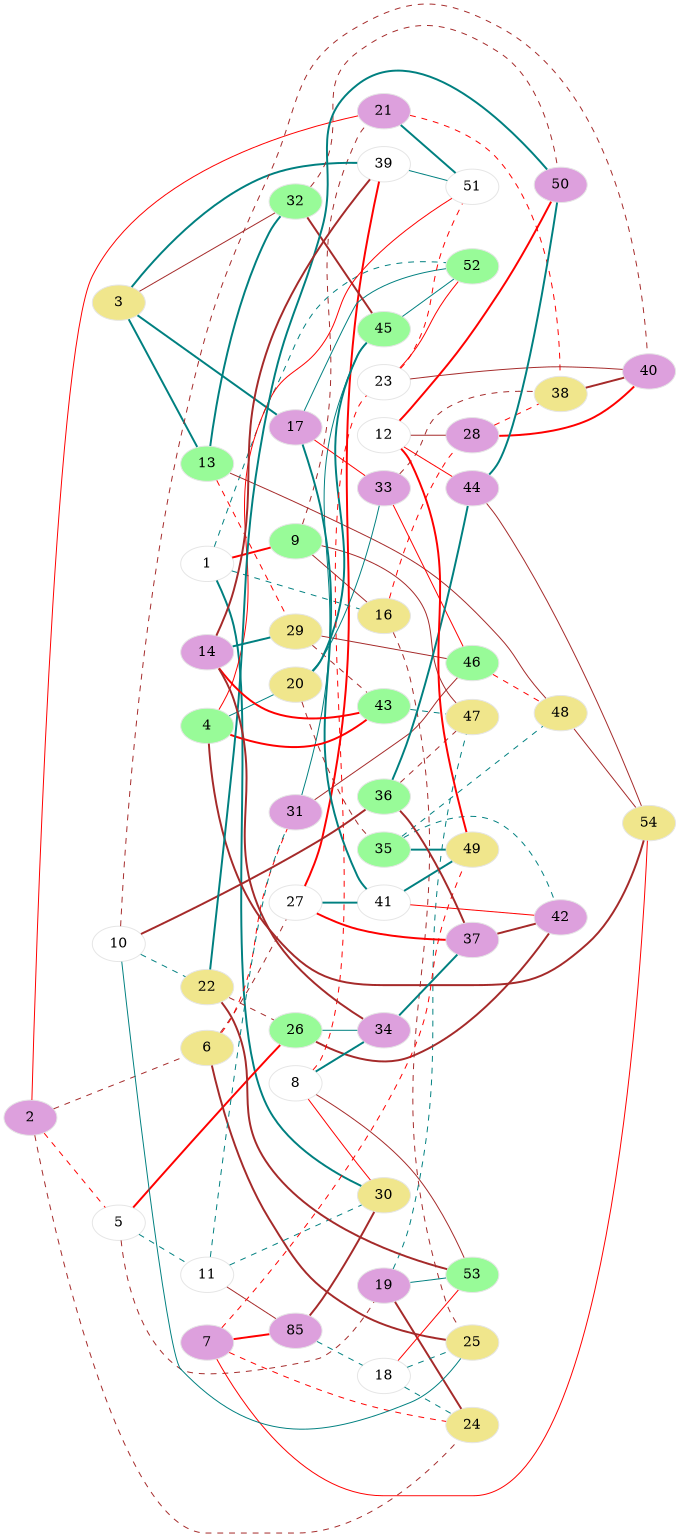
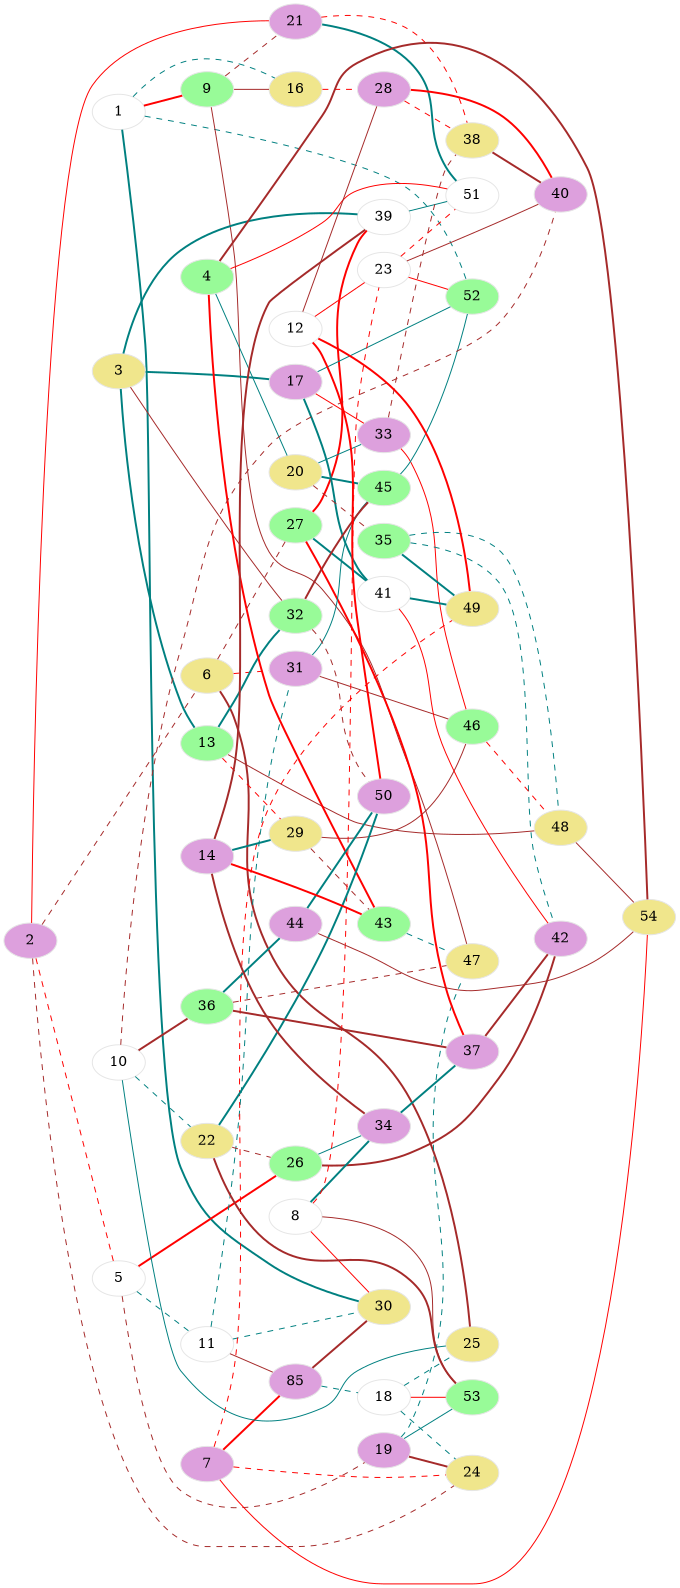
(428, 462) -> (332, 305)
(296, 903) -> (296, 525)
(422, 963) -> none
